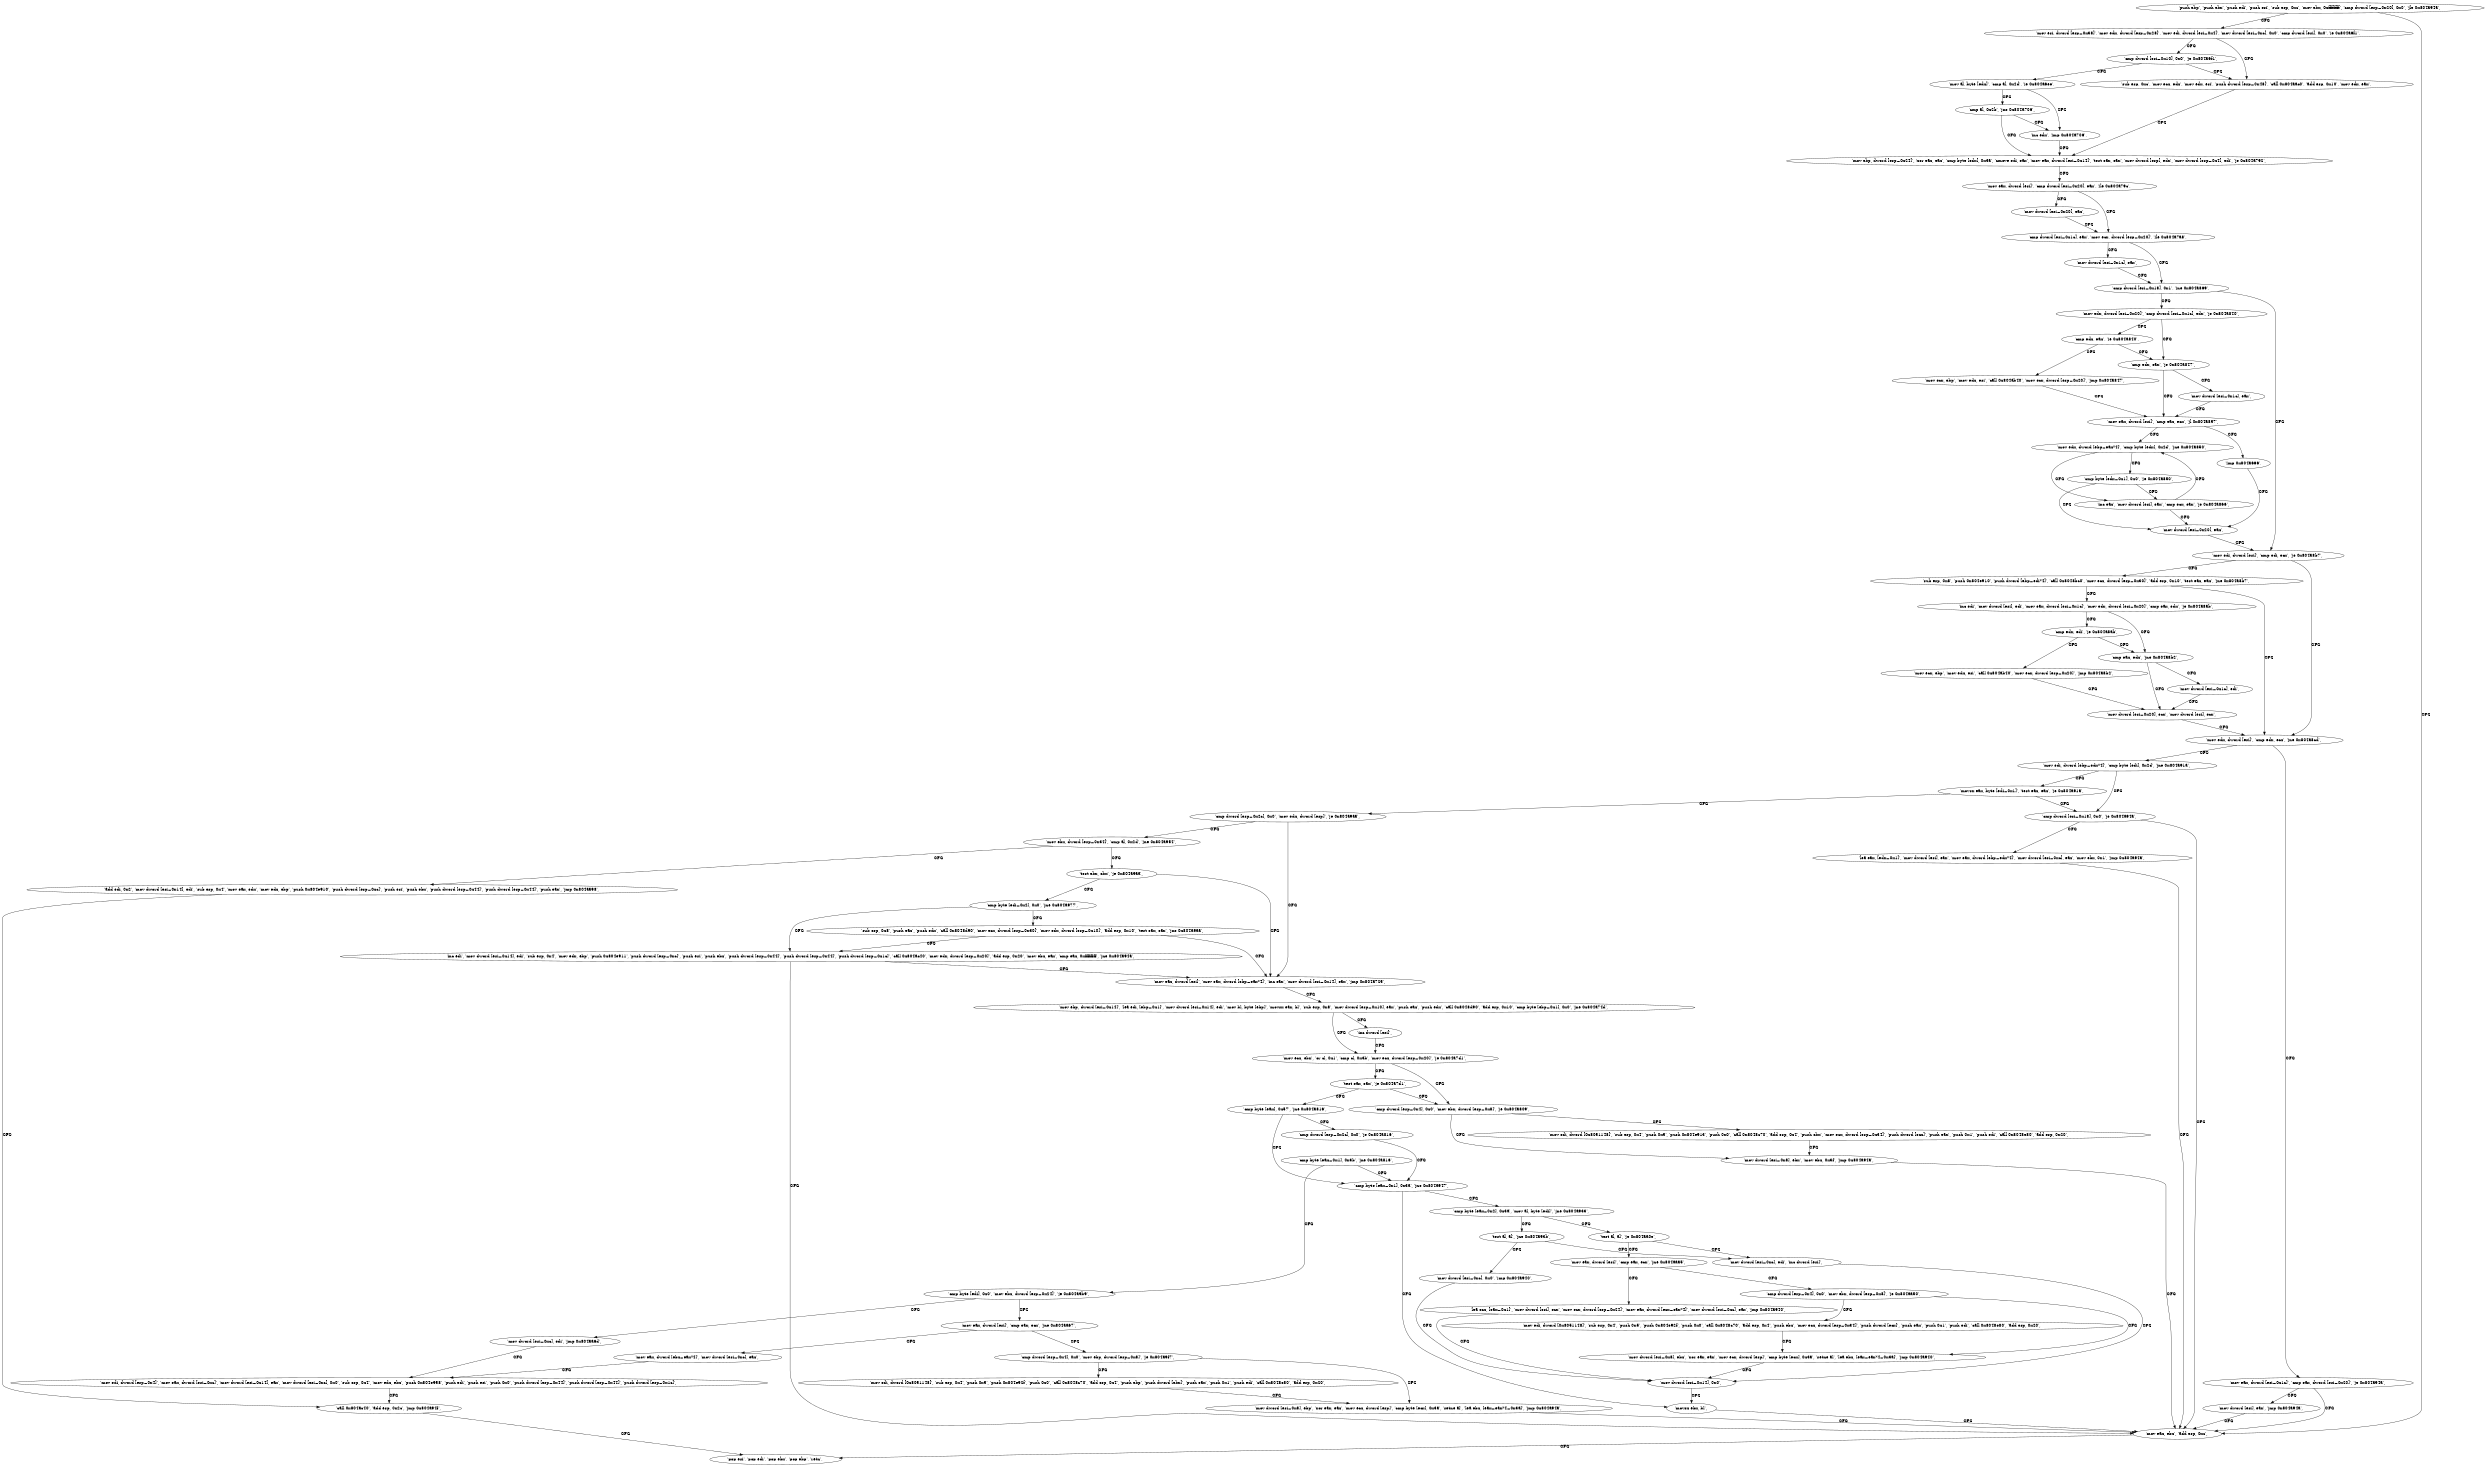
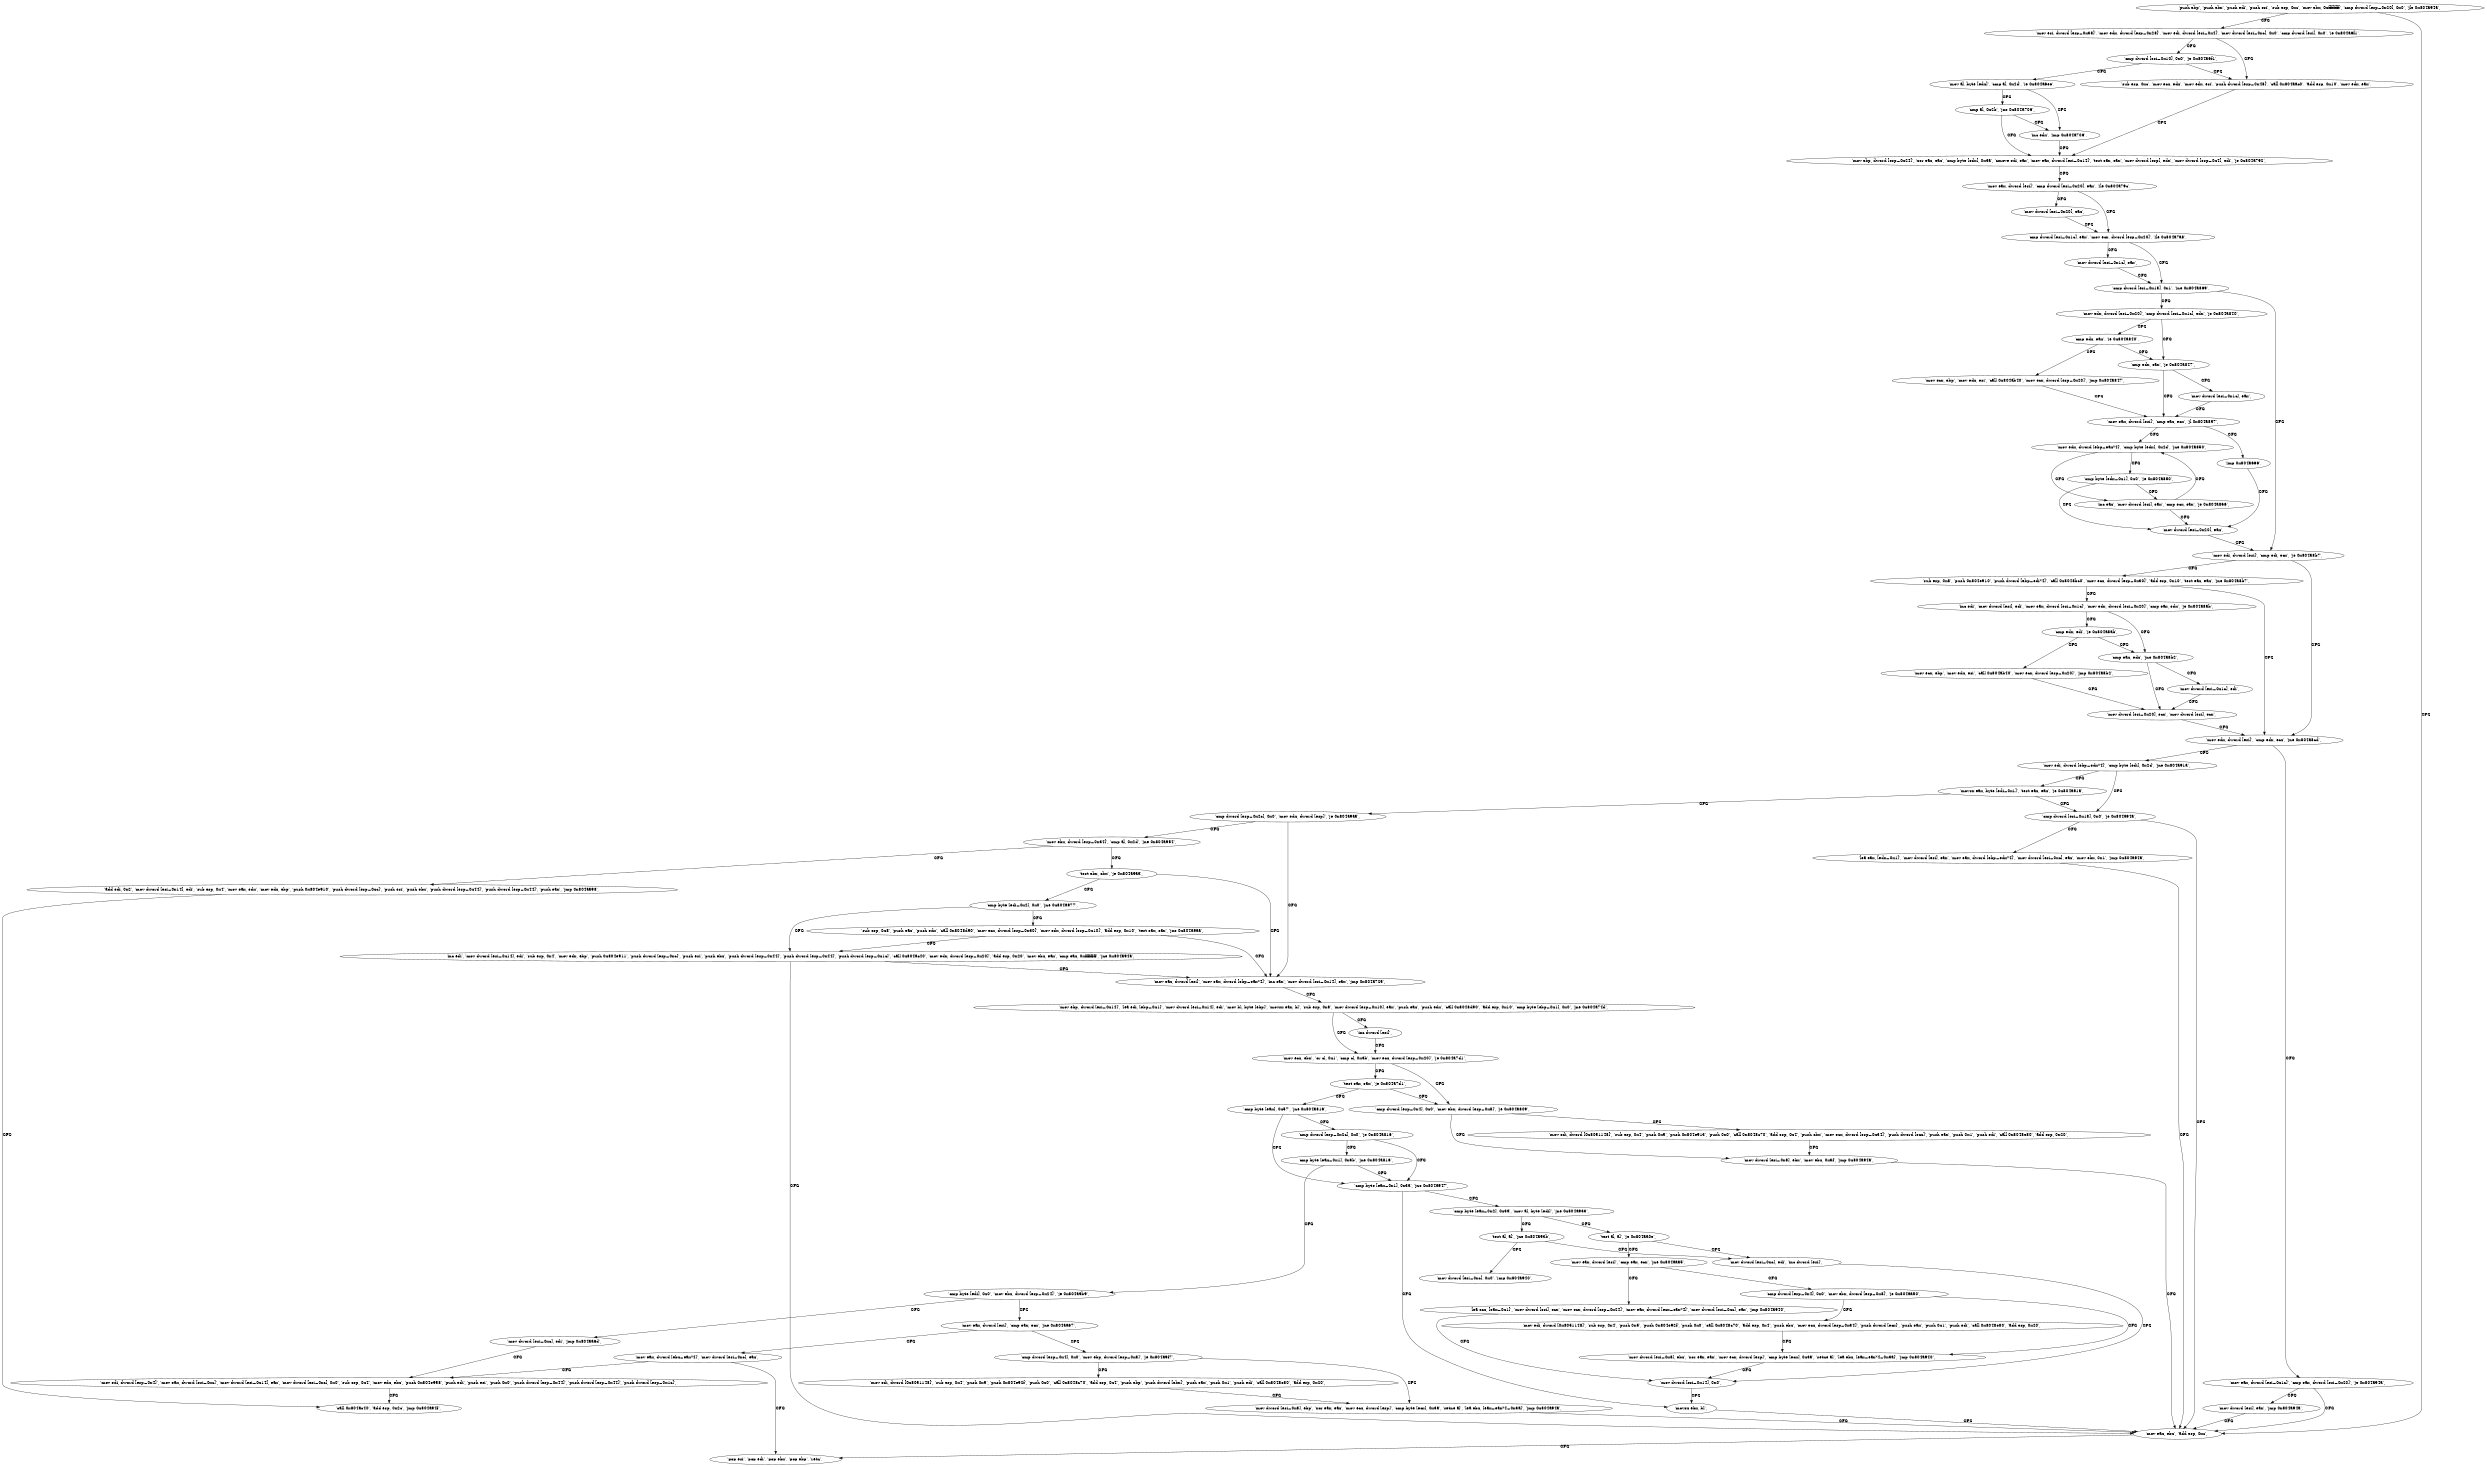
none -> (1347, 1146)
(1495, 1367) -> none
(581, 1434) -> (776, 1391)
